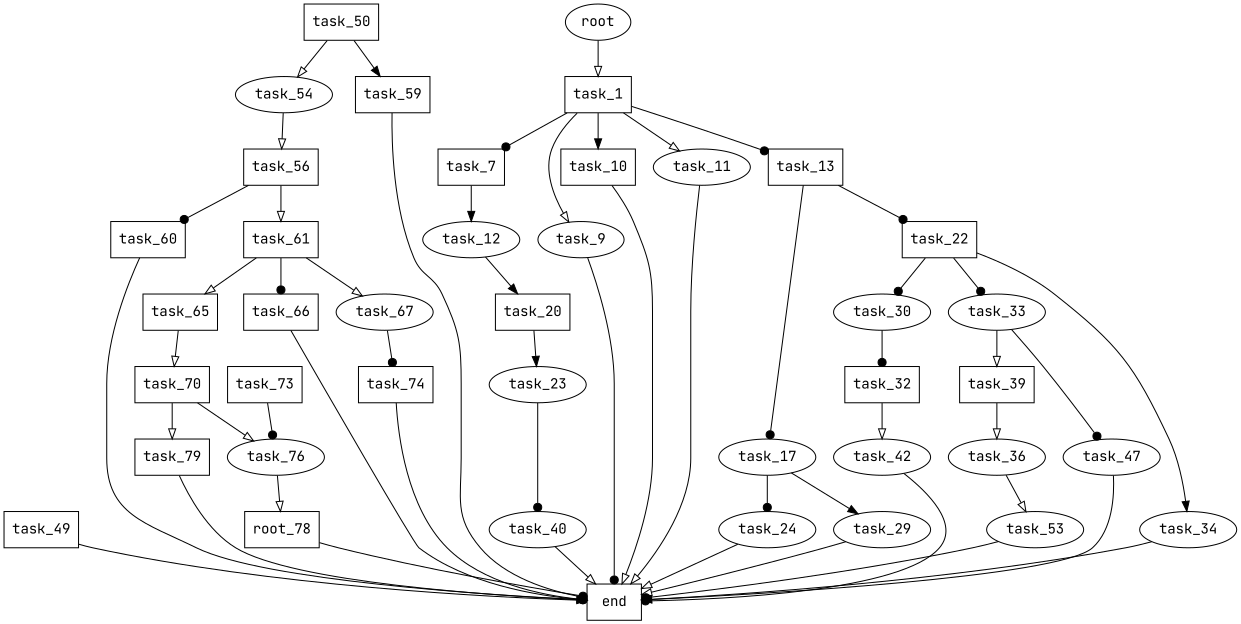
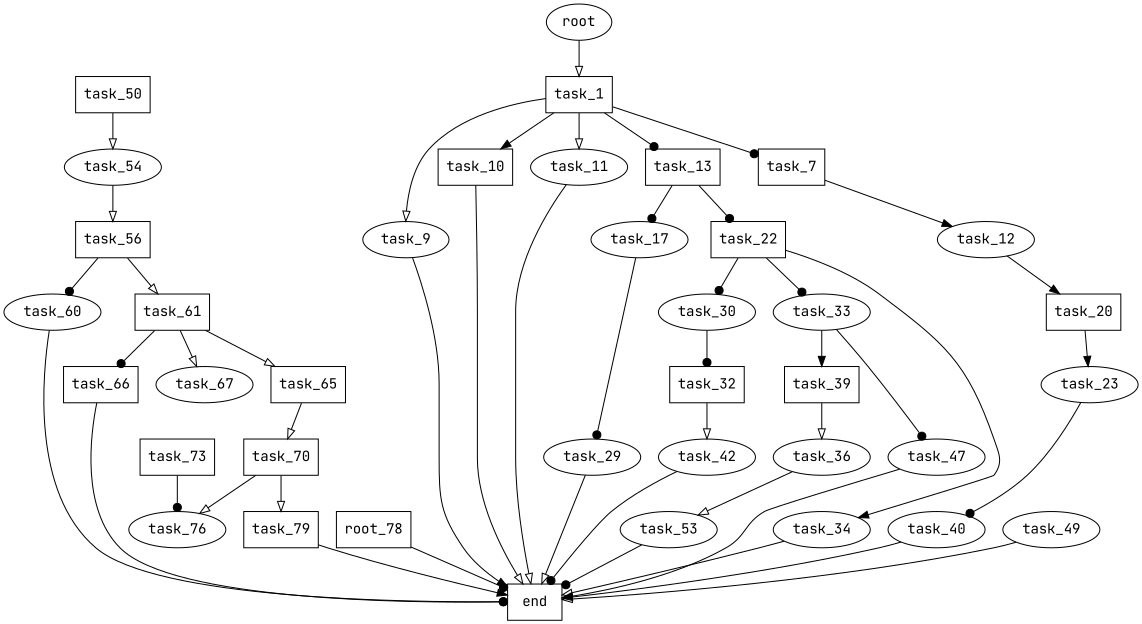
(393, 95) -> none
(148, 240) -> (52, 312)
(997, 343) -> (822, 343)
(396, 385) -> none
(614, 415) -> (439, 428)
(278, 488) -> none
(820, 491) -> (617, 344)
(41, 530) -> (1051, 530)
(767, 530) -> none
